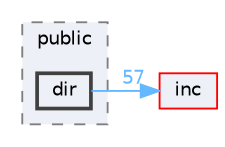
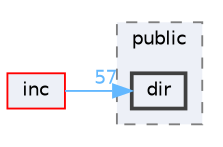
(119, 91) -> (89, 91)
